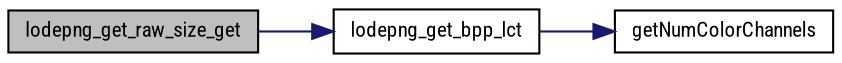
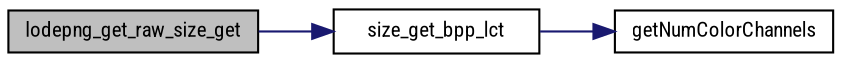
(437, 31) -> (437, 31)
